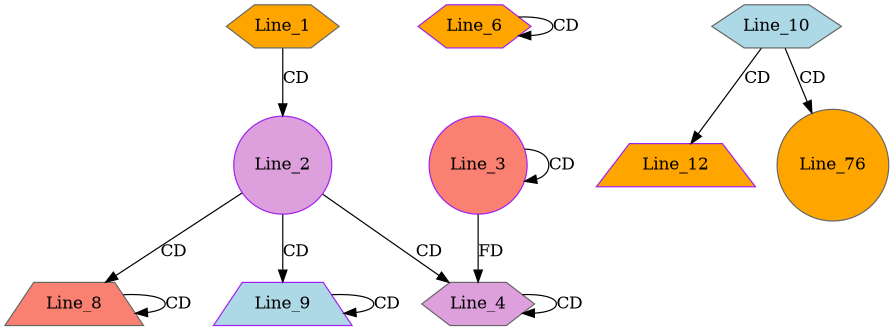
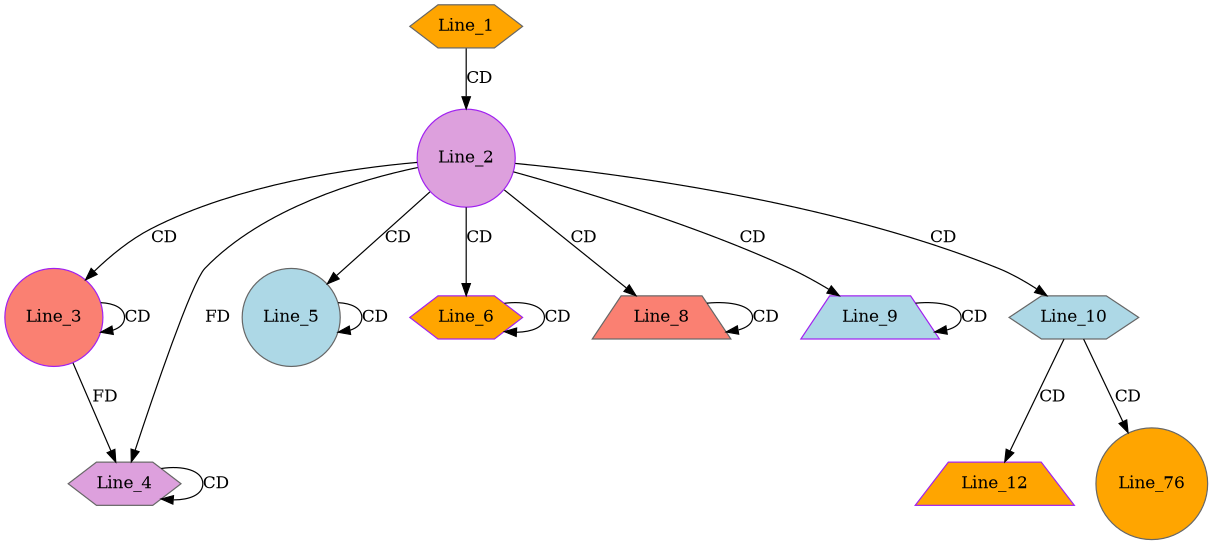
none -> (247, 193)
none -> (782, 205)
none -> (466, 245)
(429, 252) -> (218, 317)
none -> (291, 317)
